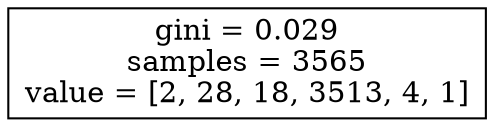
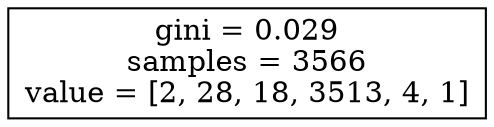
(247, 63) -> (247, 63)
